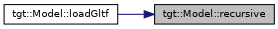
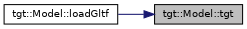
(214, 14) -> (199, 14)
